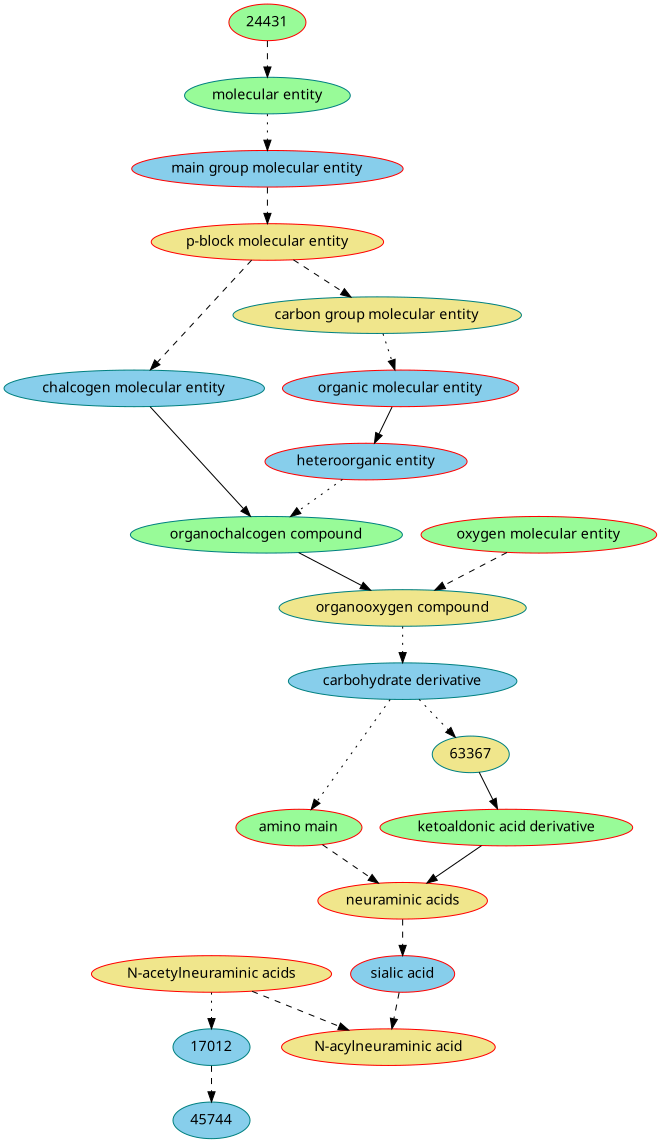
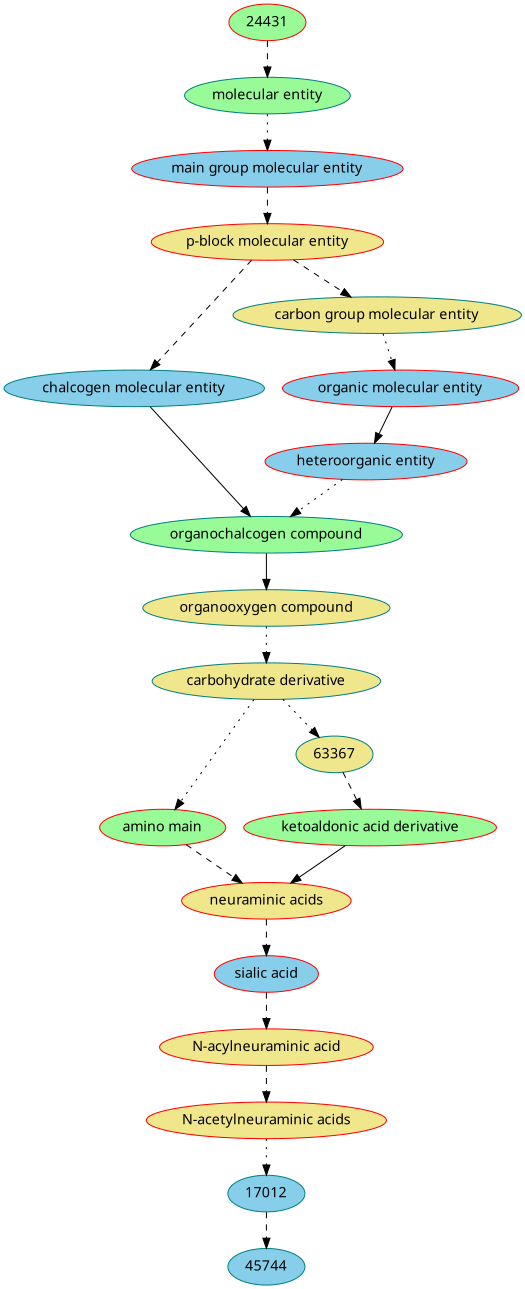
(539, 535) -> none
(403, 681) -> (266, 681)
(486, 786) -> (350, 786)
(295, 1009) -> (266, 1079)
